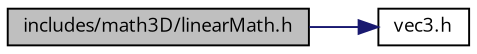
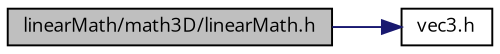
(158, 27) -> (170, 27)
